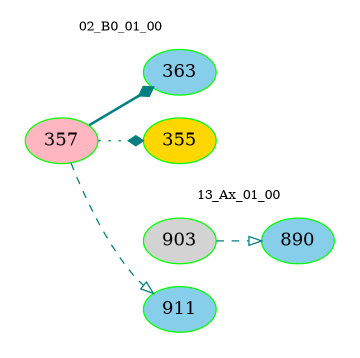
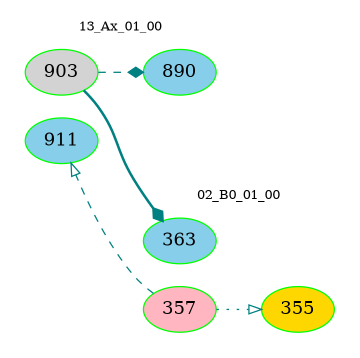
(114, 110) -> (119, 149)
(113, 141) -> (233, 309)
(233, 241) -> (113, 72)
